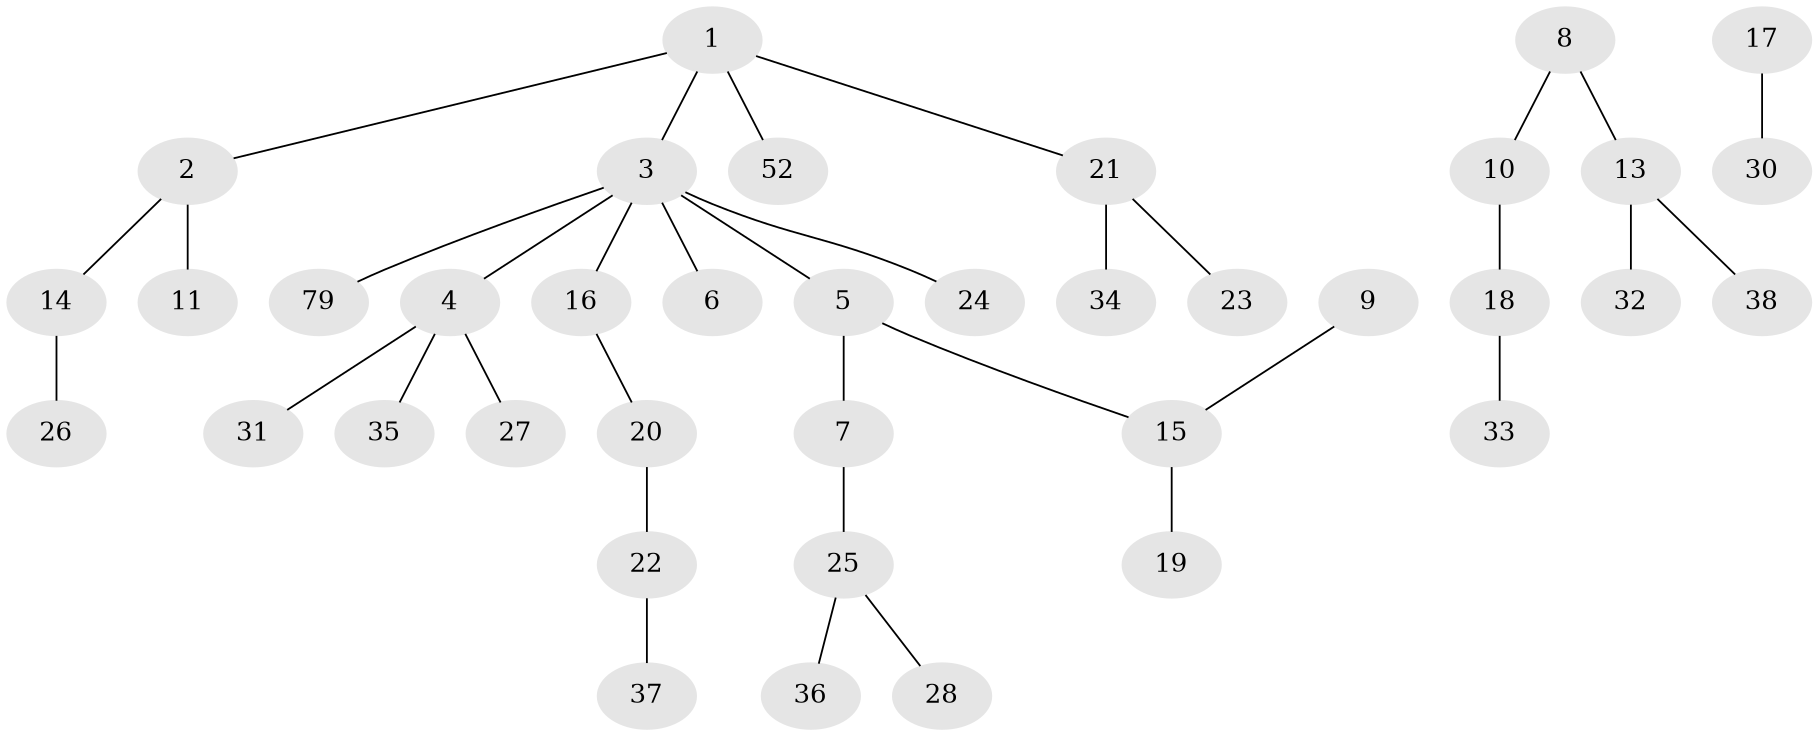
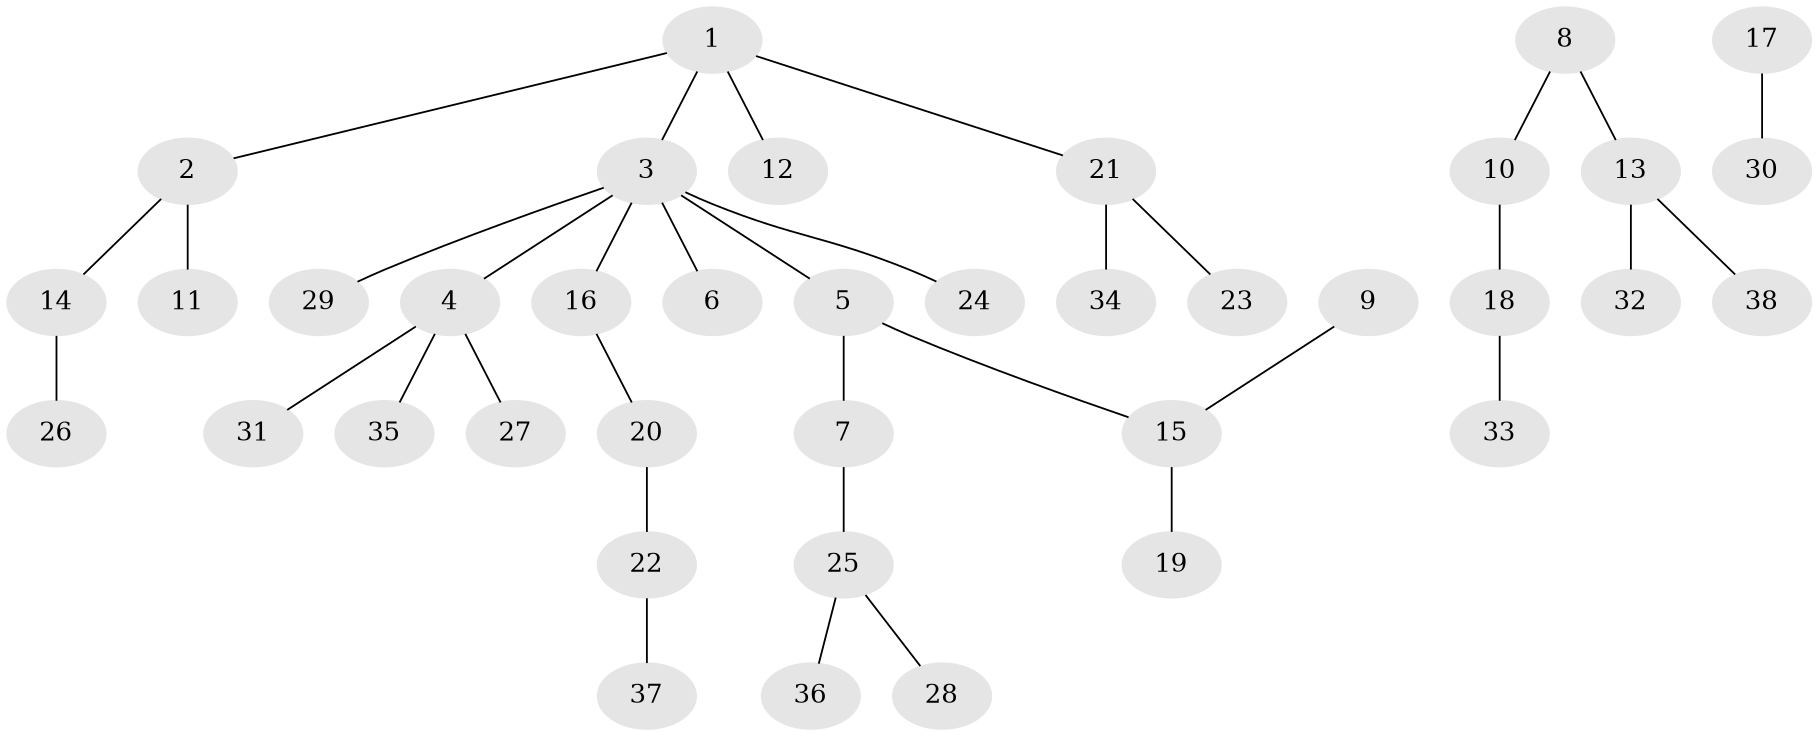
(778, 171) -> (778, 171)
(319, 302) -> (319, 302)
